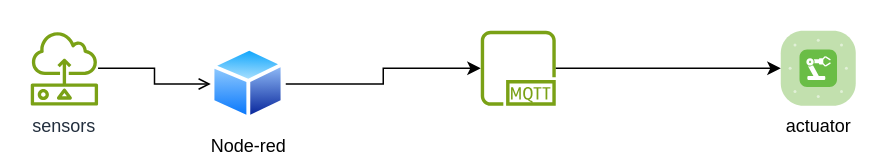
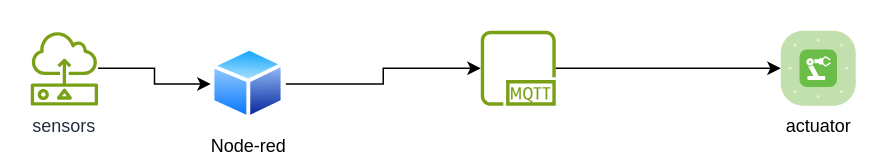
(201, 84) -> (199, 84)
